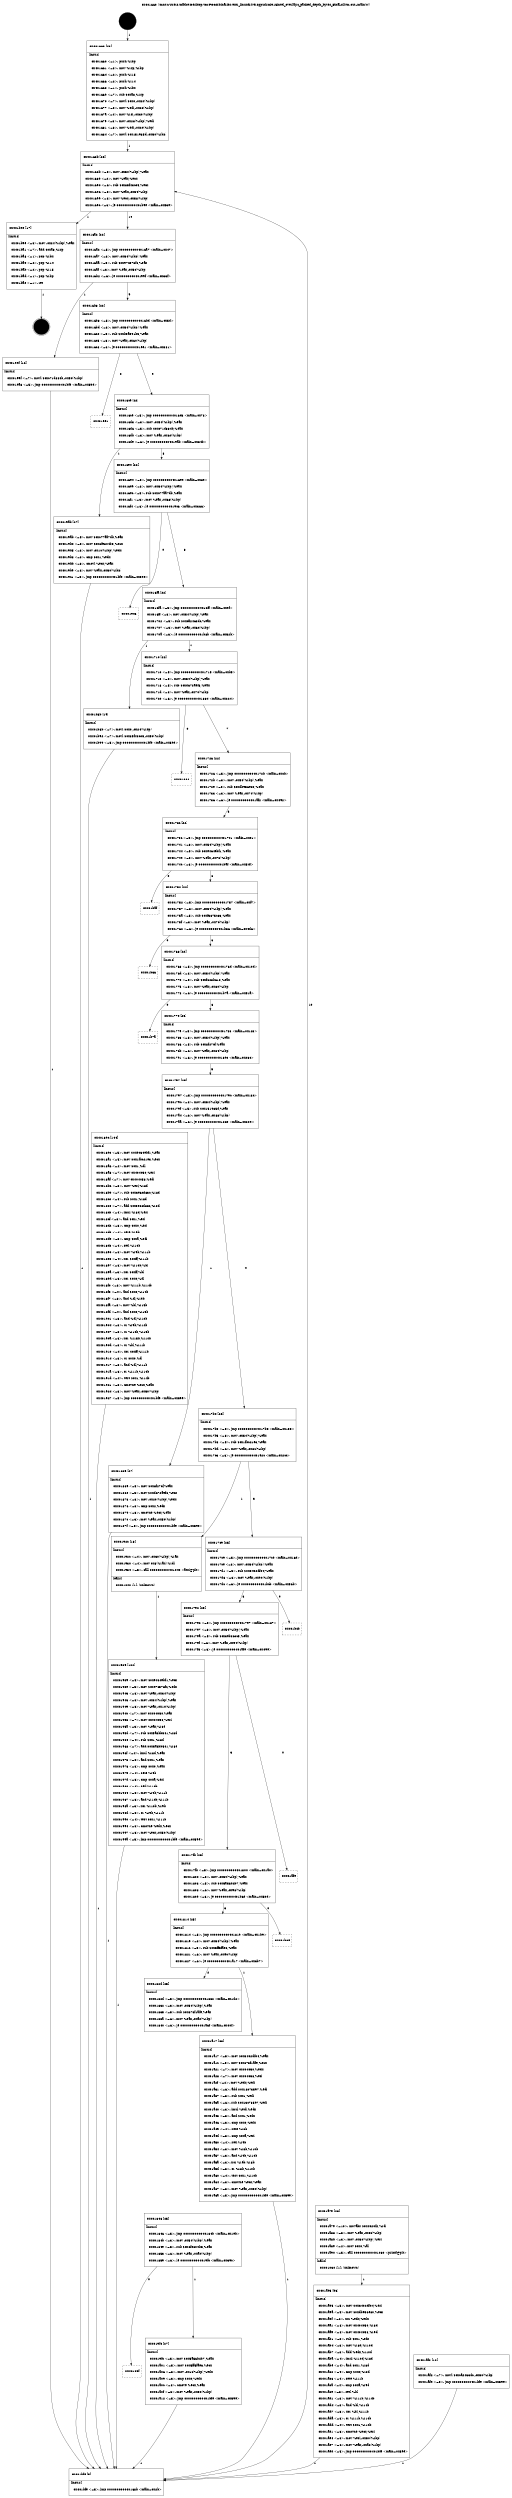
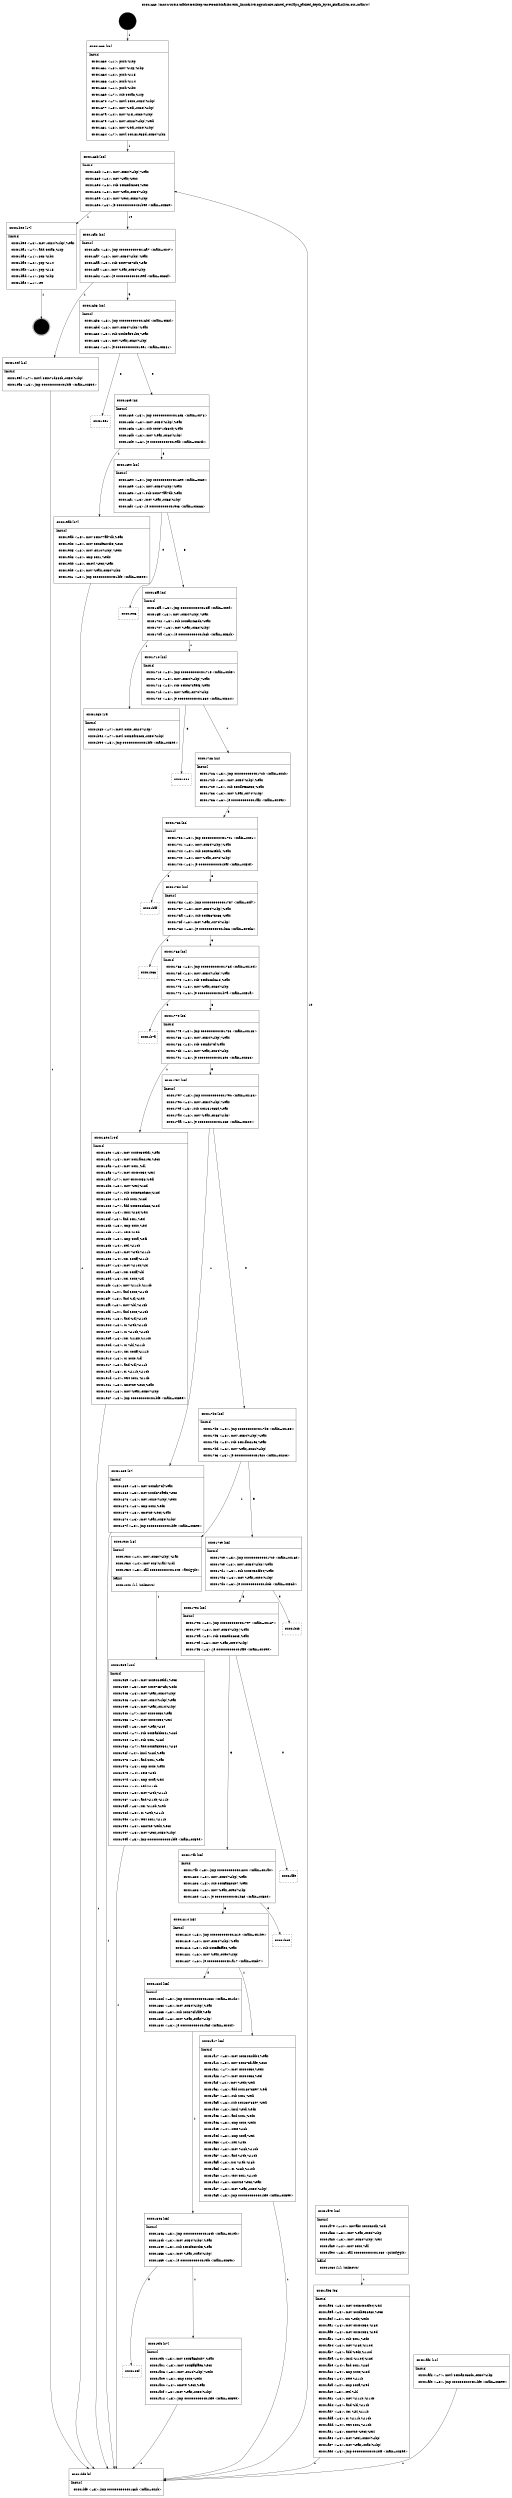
none -> (150, 1095)
(88, 1606) -> none
none -> (193, 2121)
